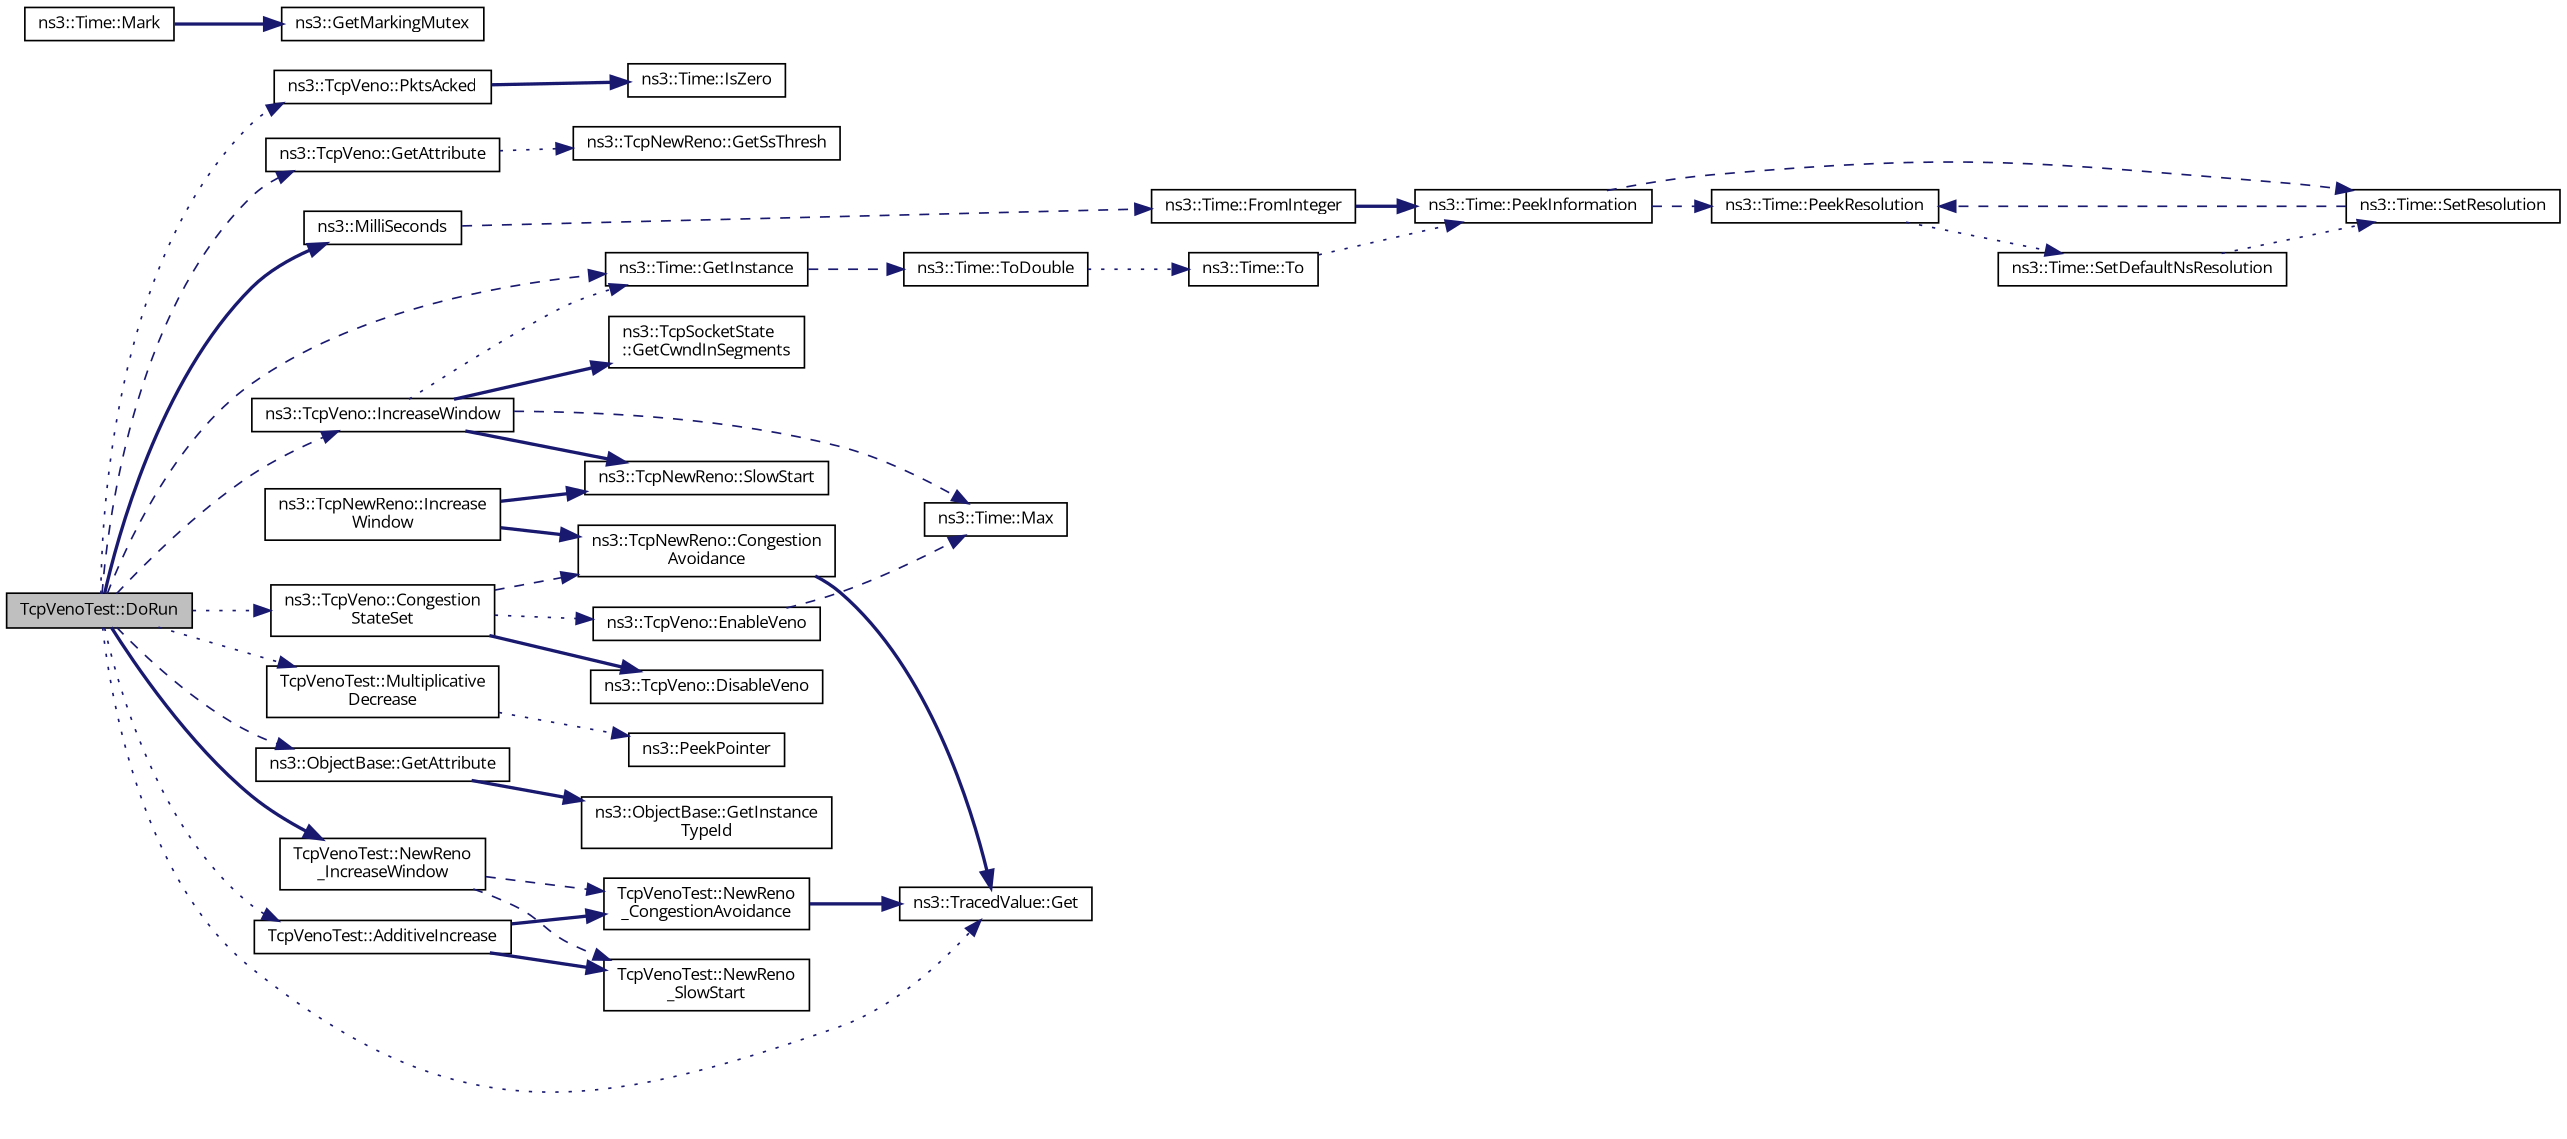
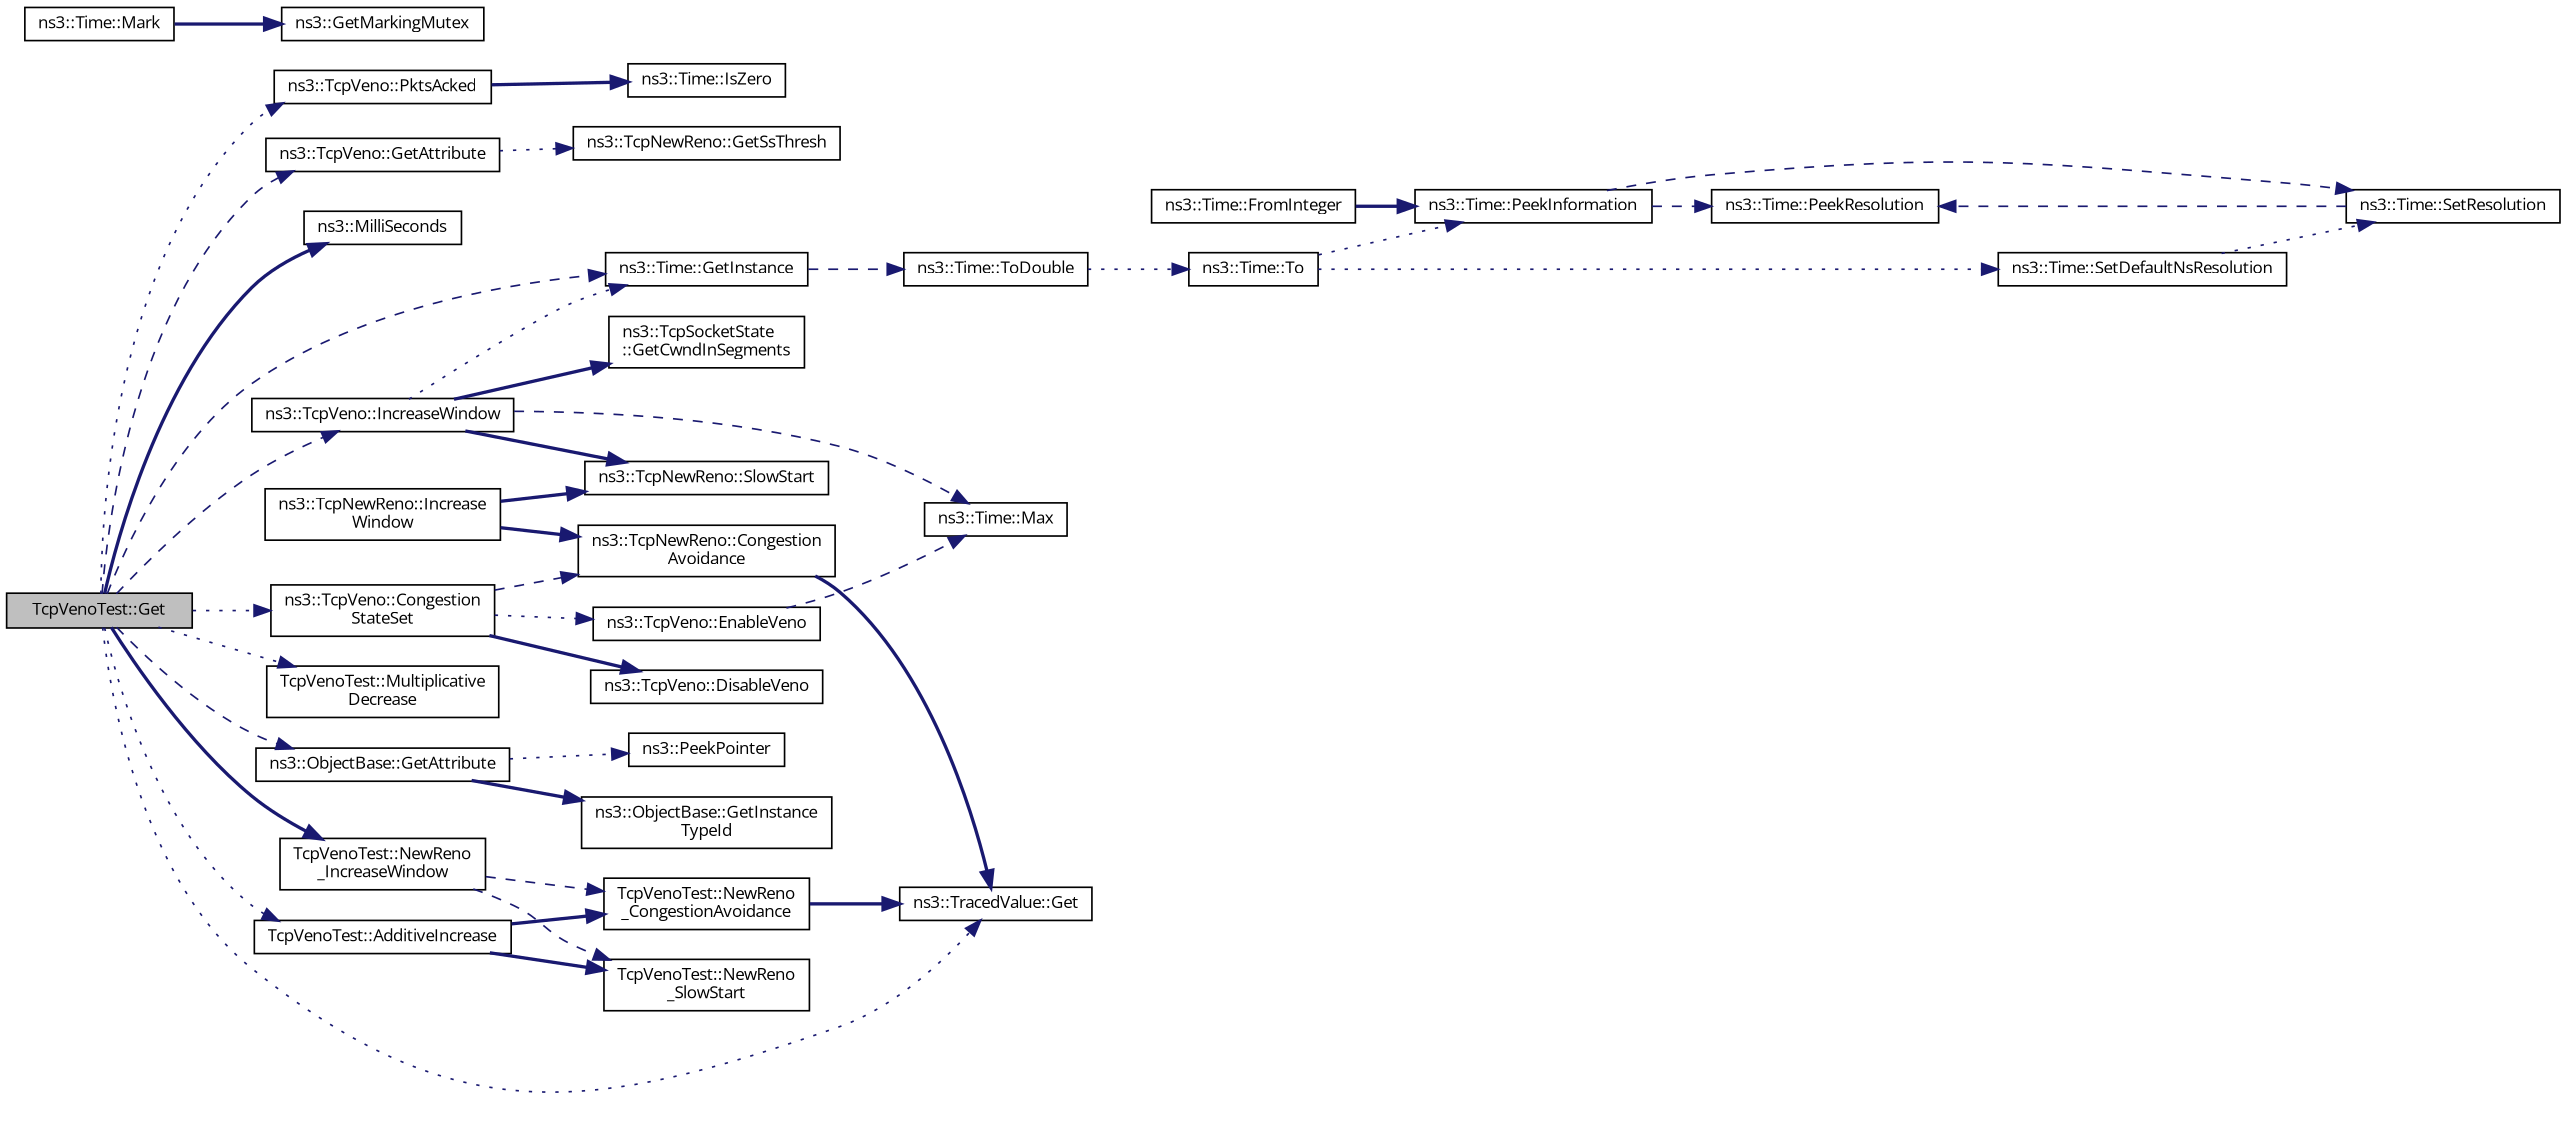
(798, 218) -> none
(1976, 236) -> (1650, 269)
(99, 611) -> (99, 611)
(556, 723) -> (561, 756)
